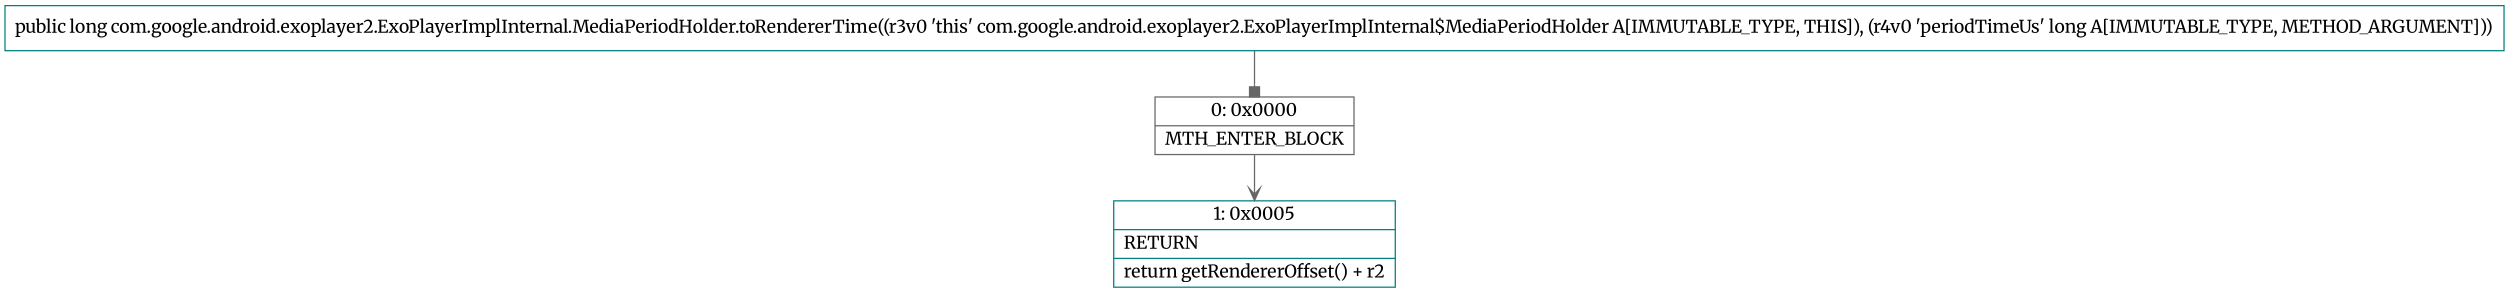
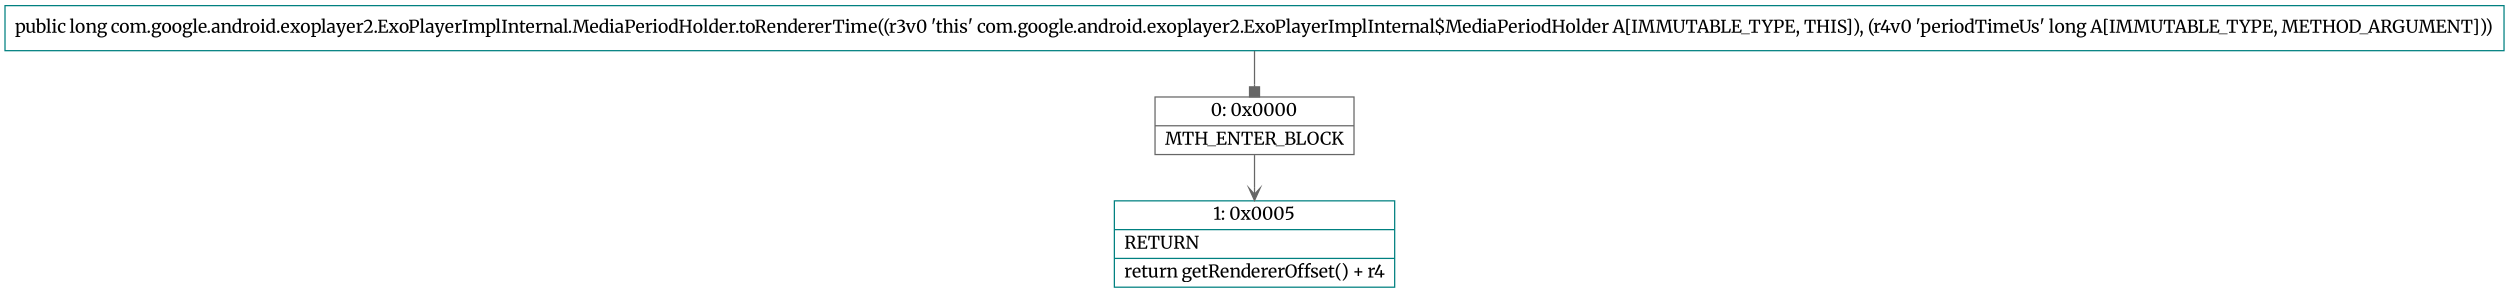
(1255, 272) -> (1255, 272)
